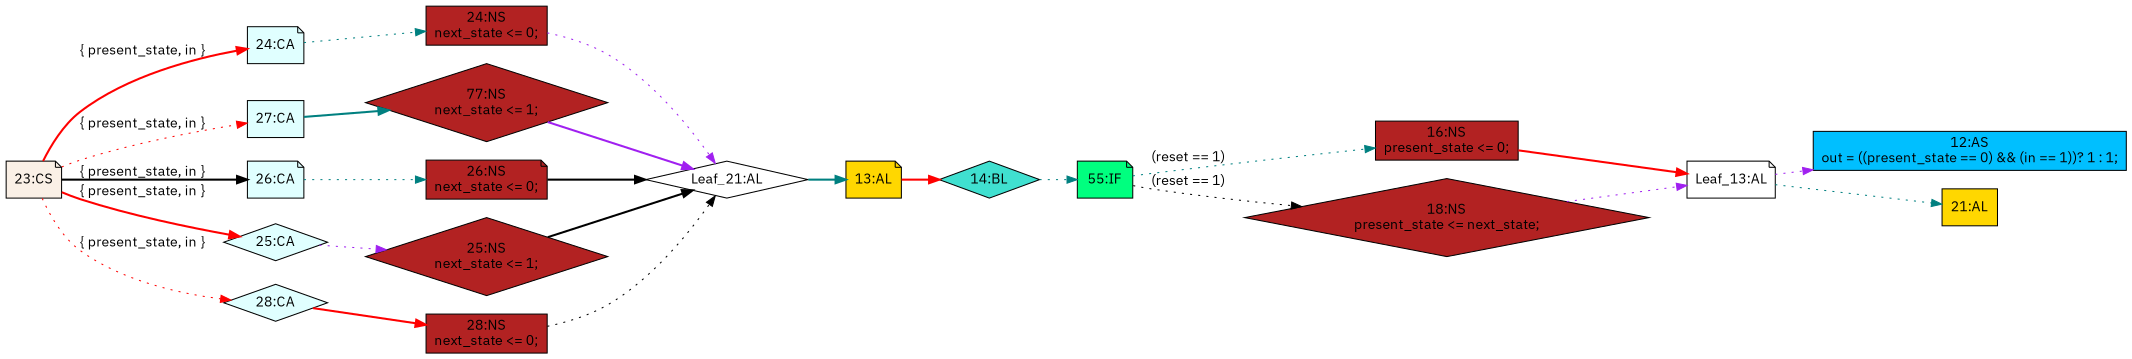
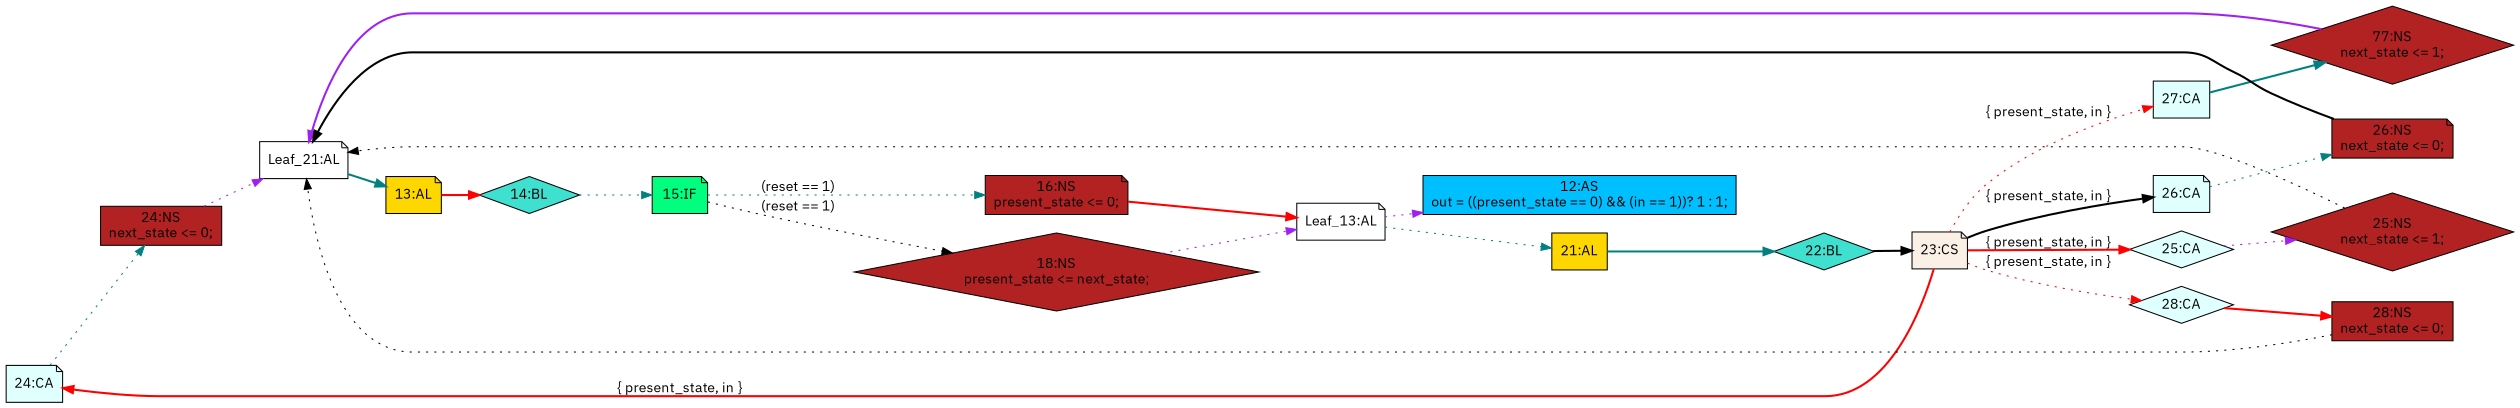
(1447, 141) -> (1057, 195)
(727, 180) -> (304, 160)
(1105, 180) -> (680, 195)
(615, 215) -> (1357, 147)
none -> (1824, 251)
